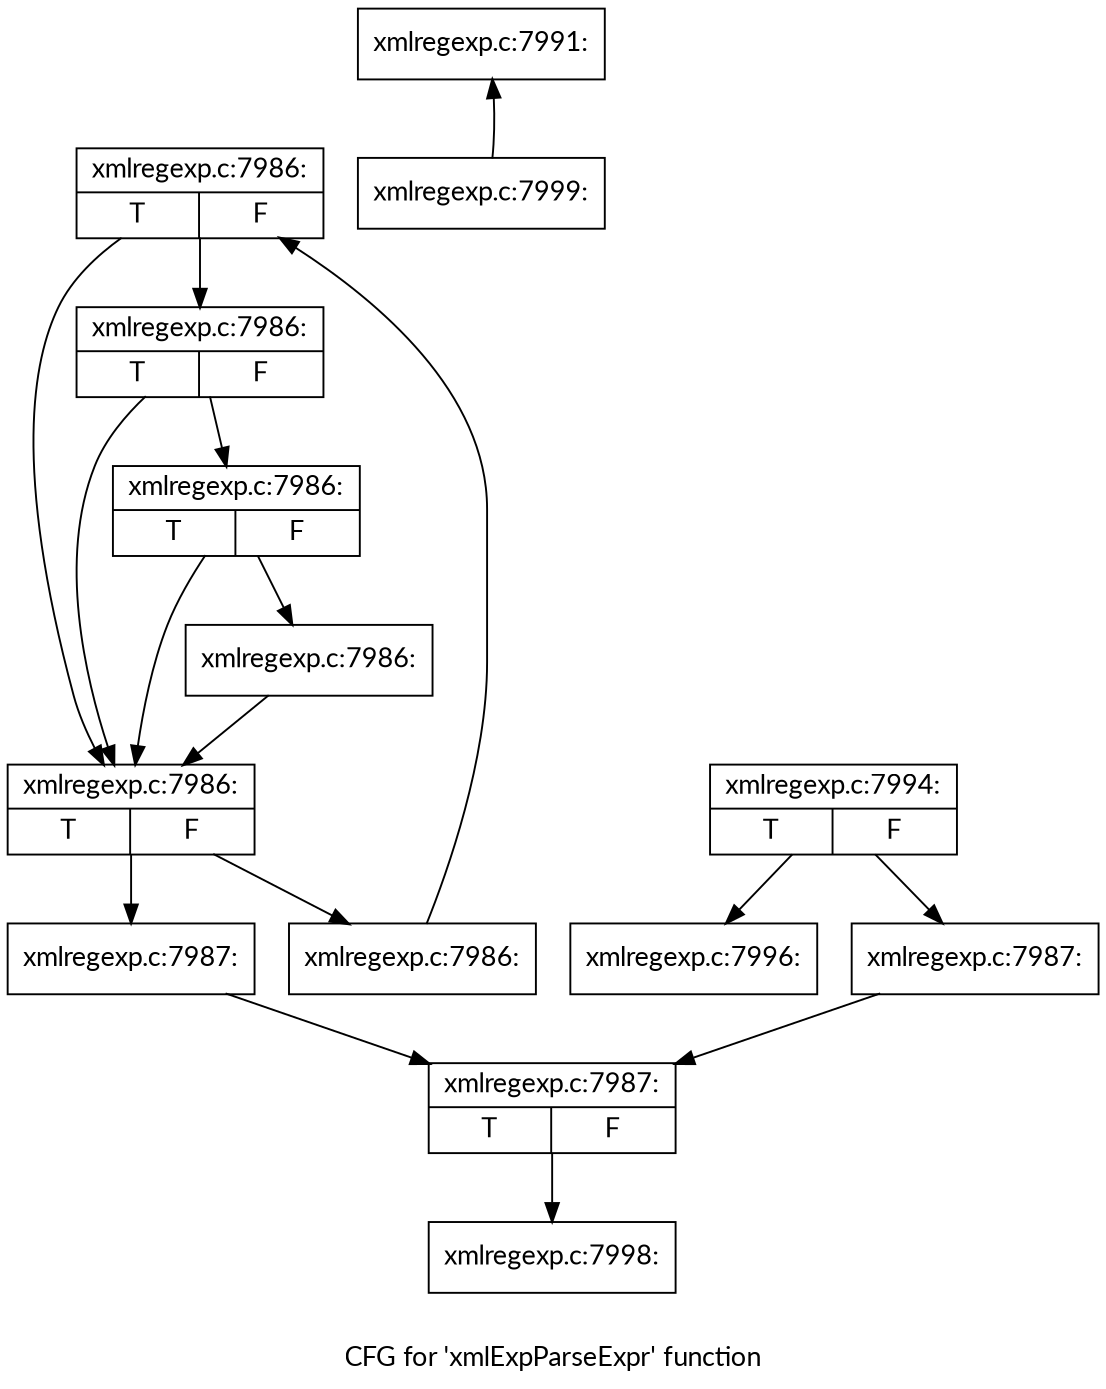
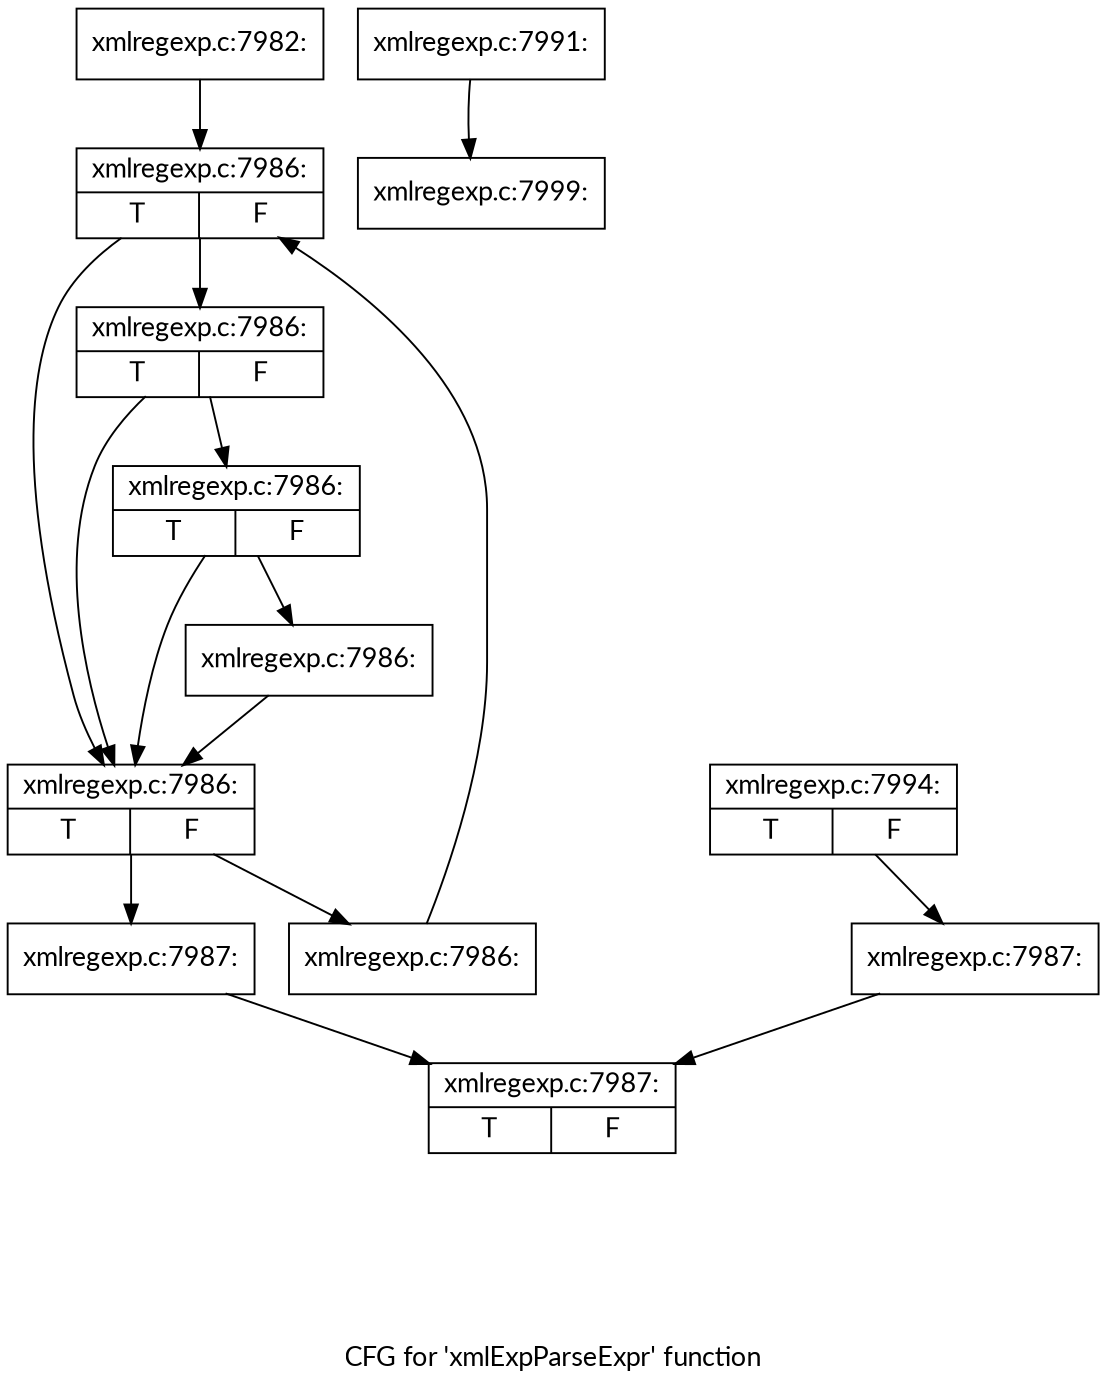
none -> (200, 44)
(494, 128) -> (469, 109)
(694, 959) -> none
(552, 1257) -> none
